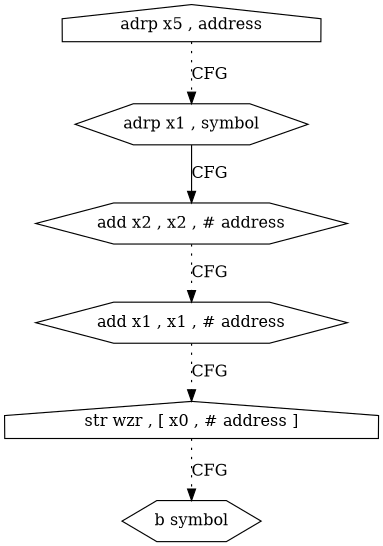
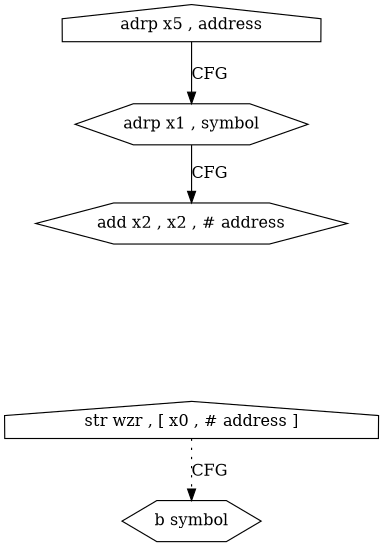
(192, 67) -> (192, 67)
(192, 323) -> none
